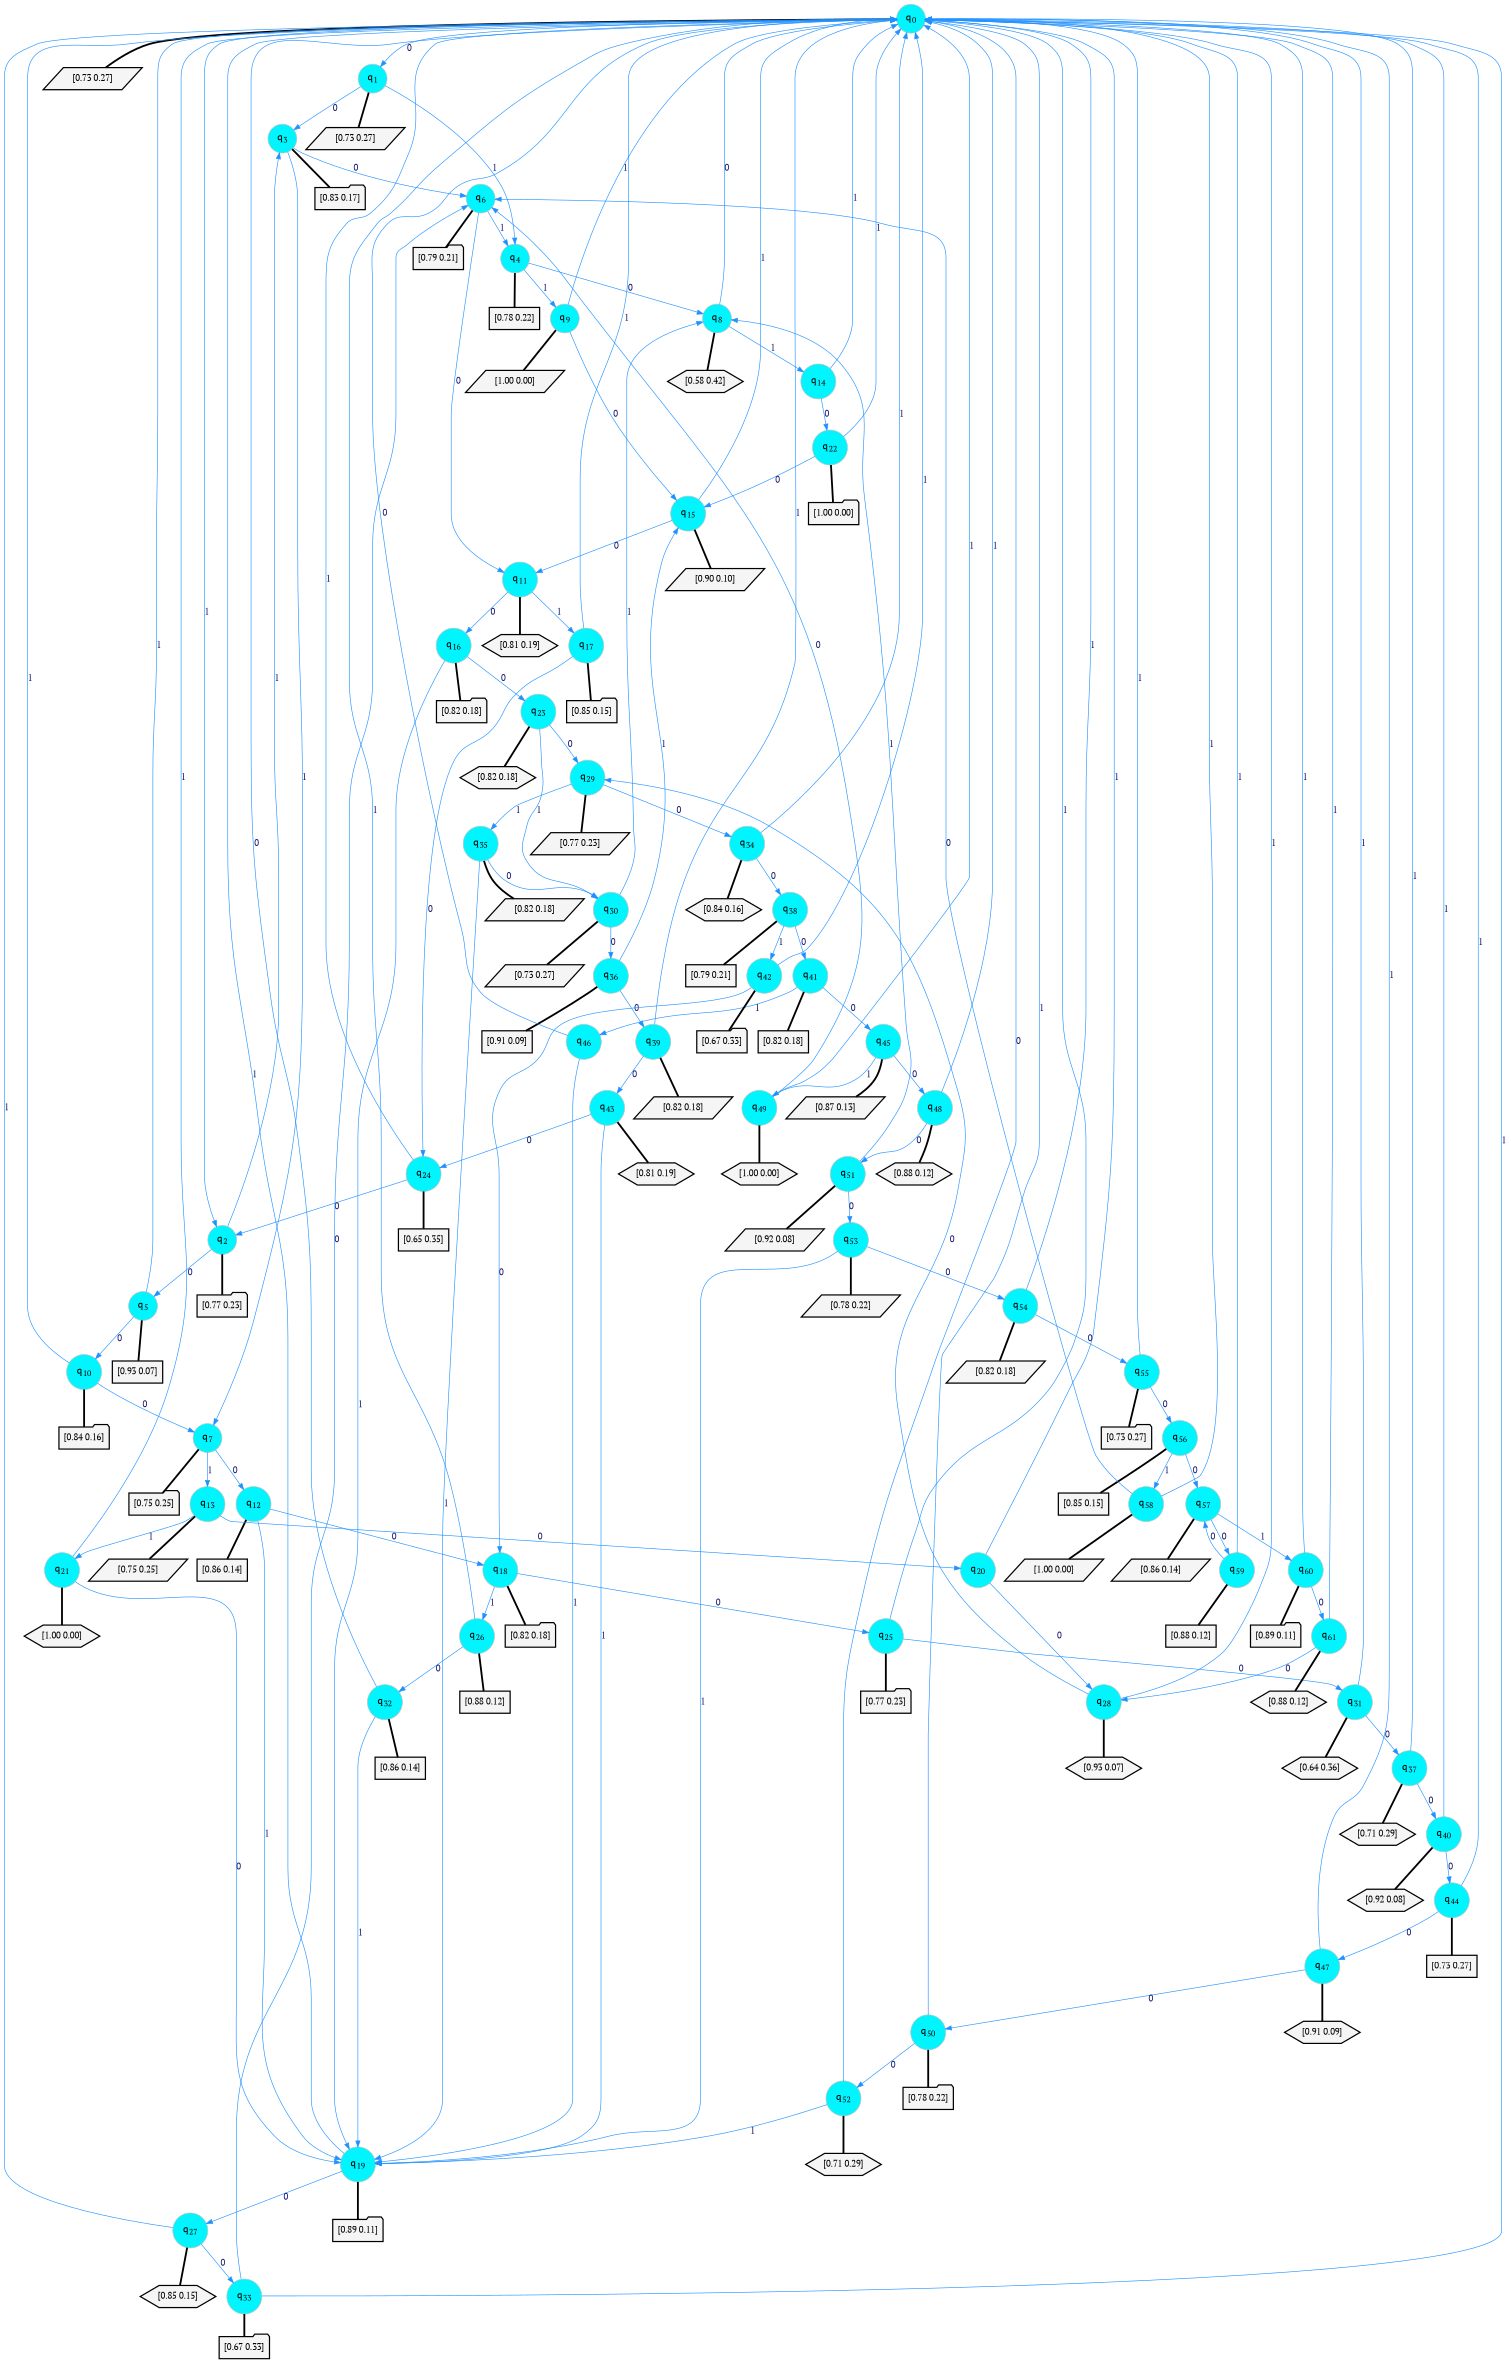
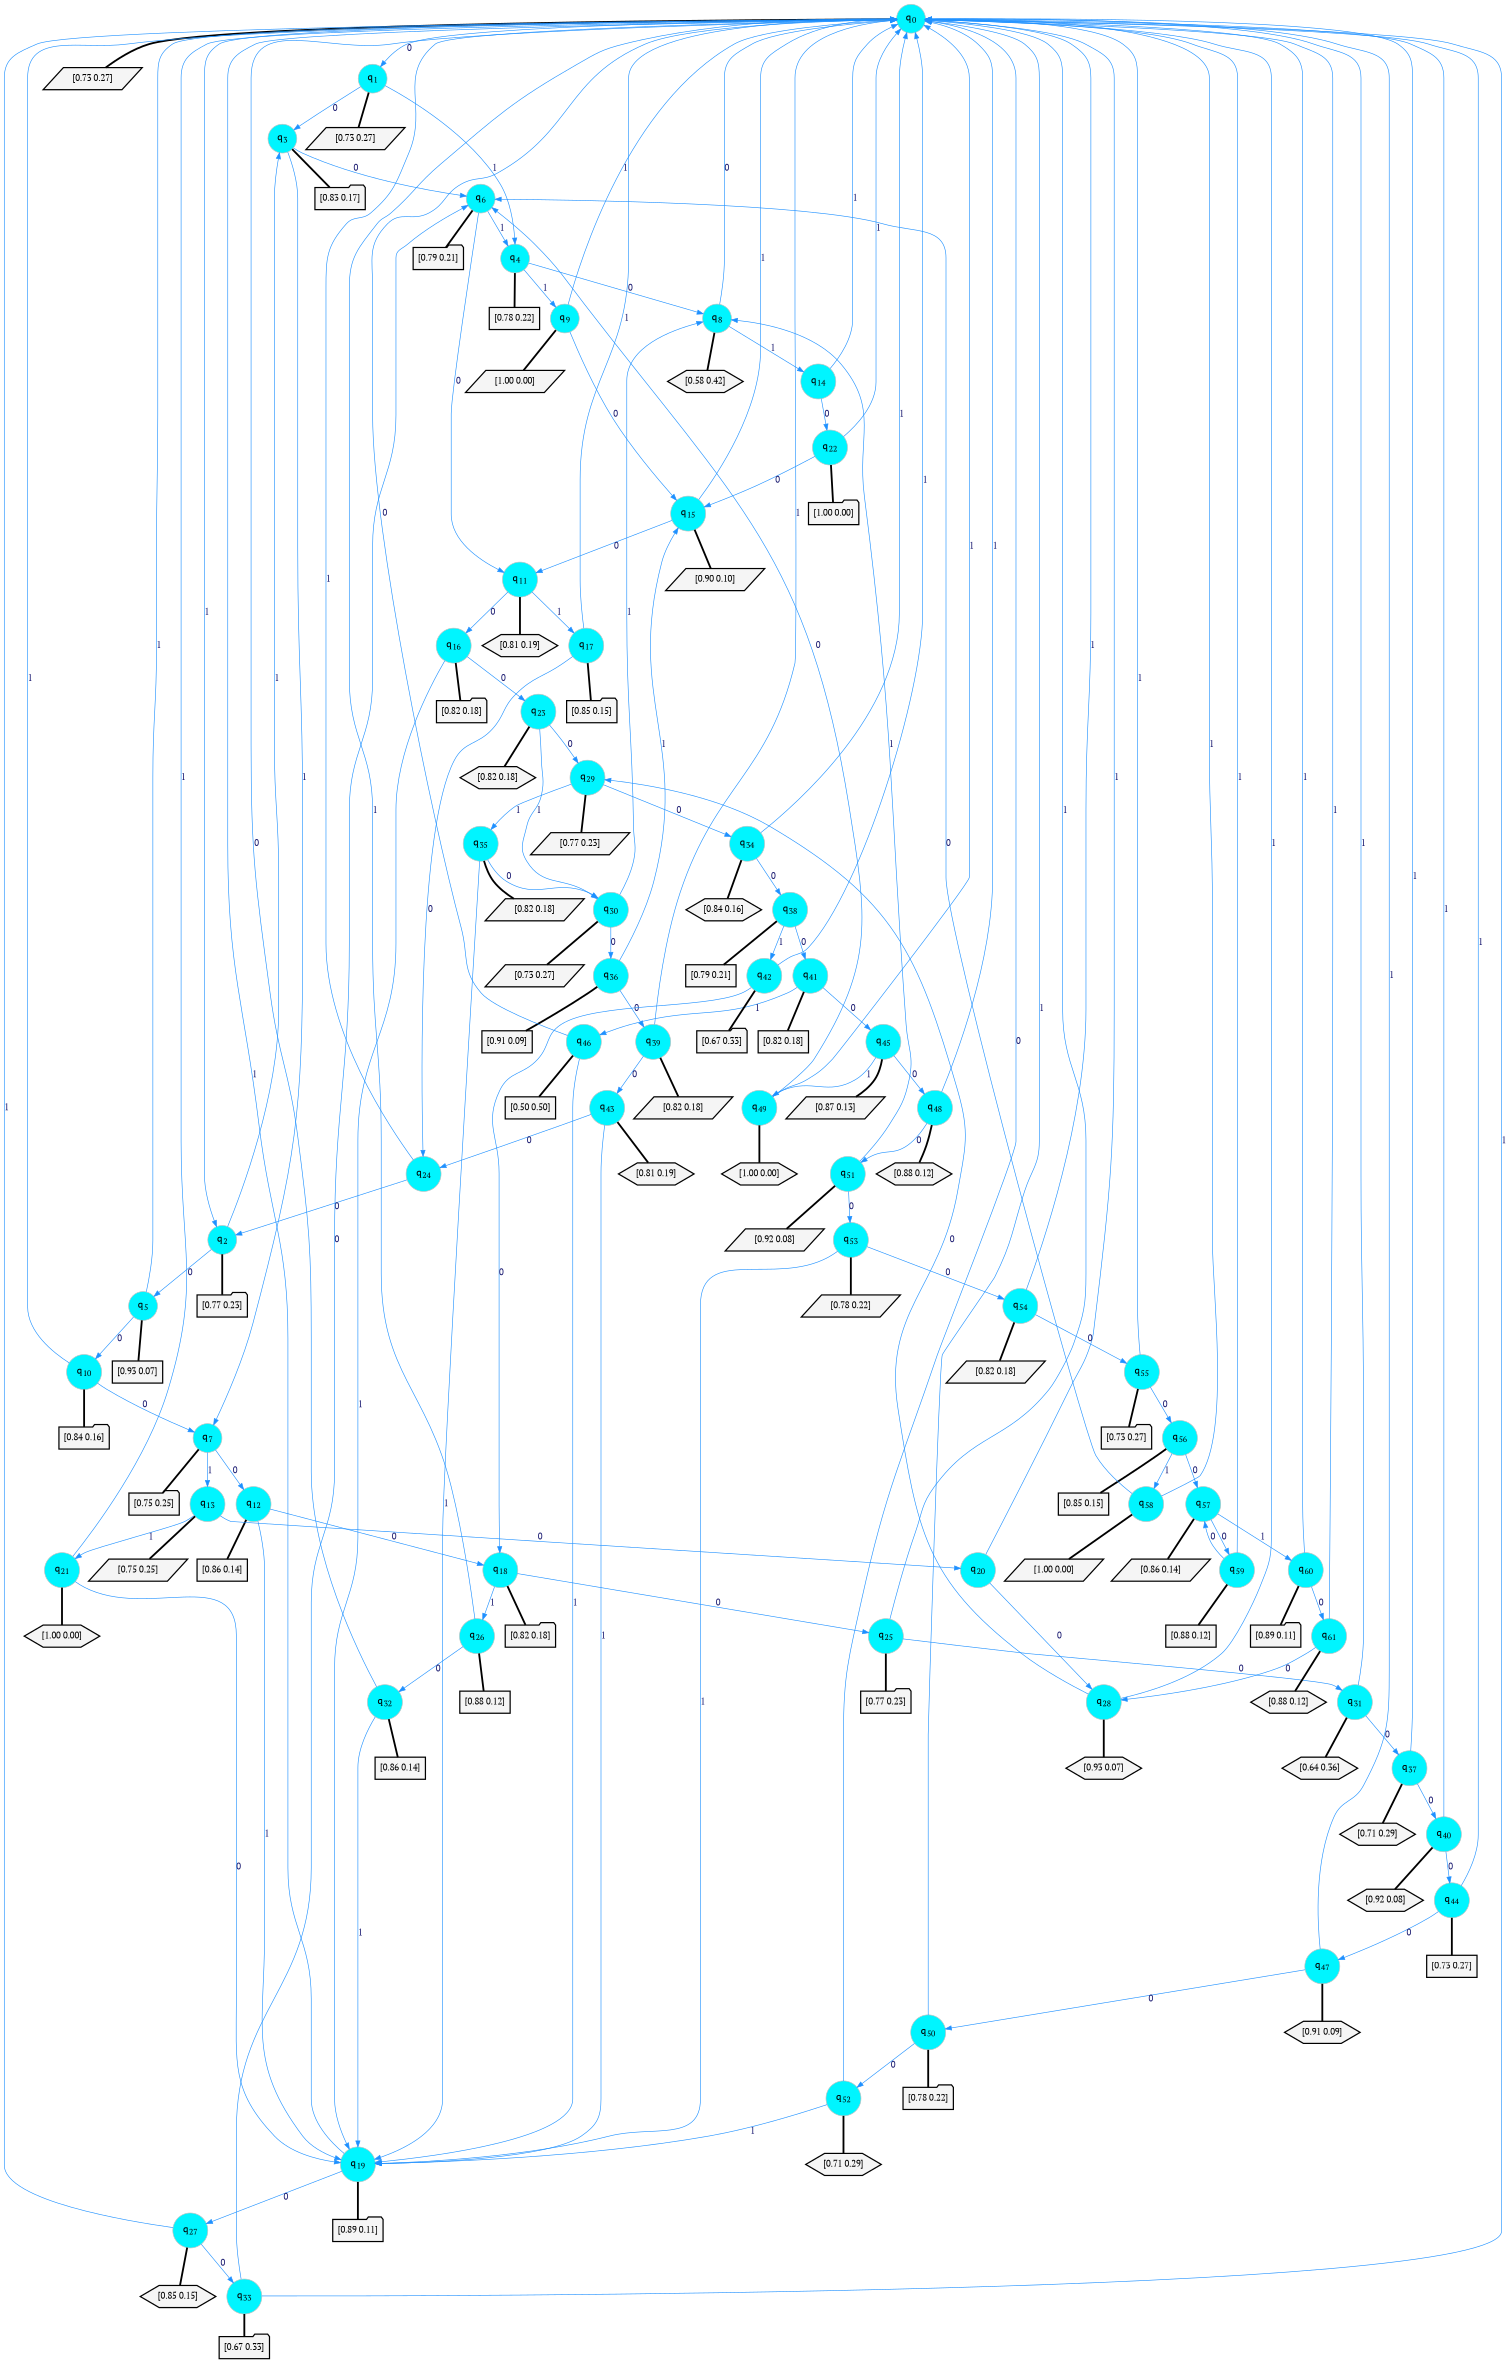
none -> (530, 1108)
(424, 1240) -> none
